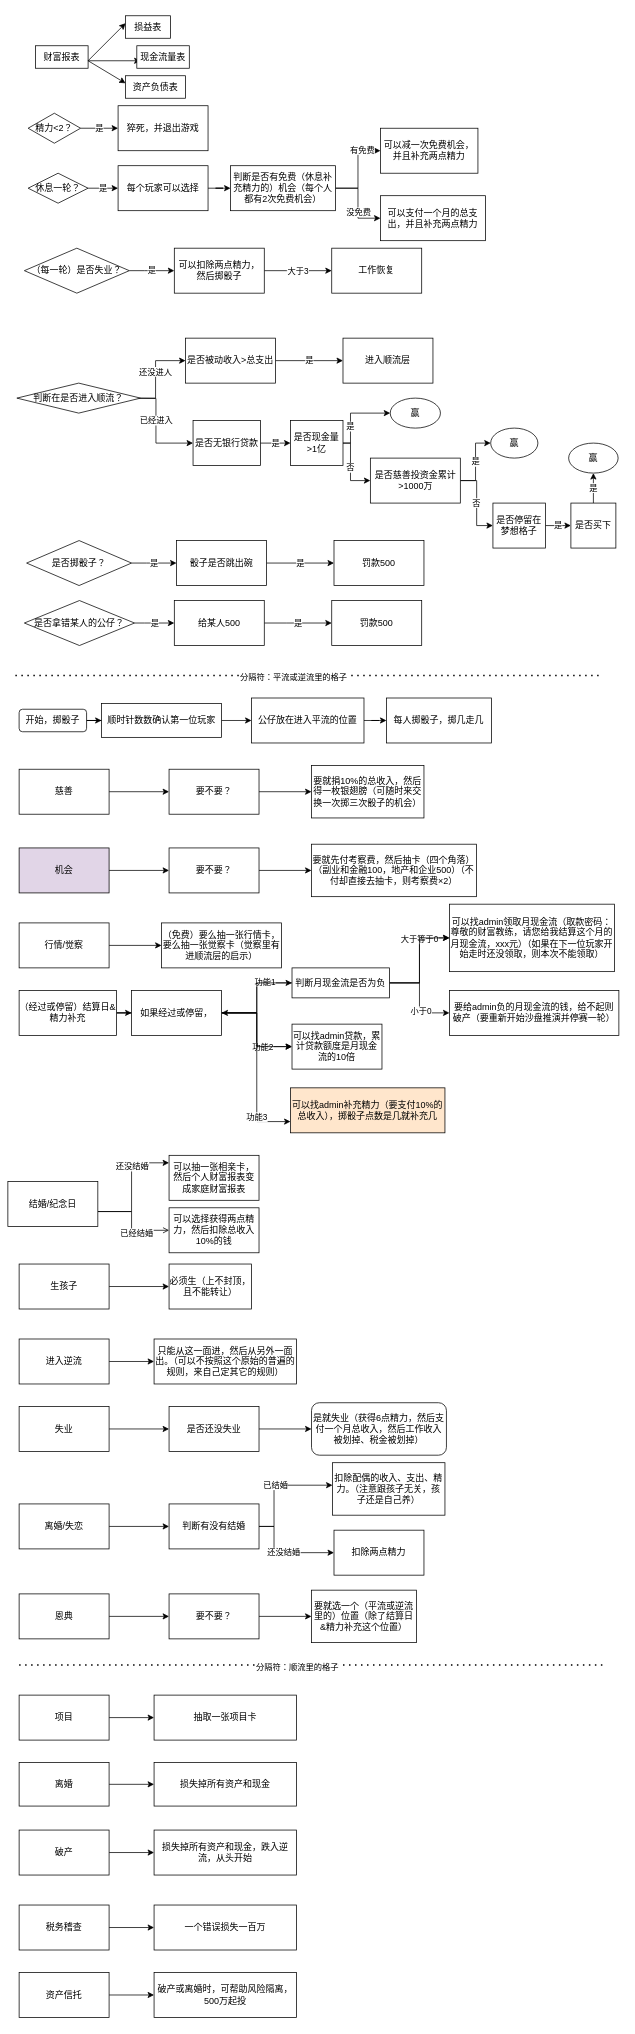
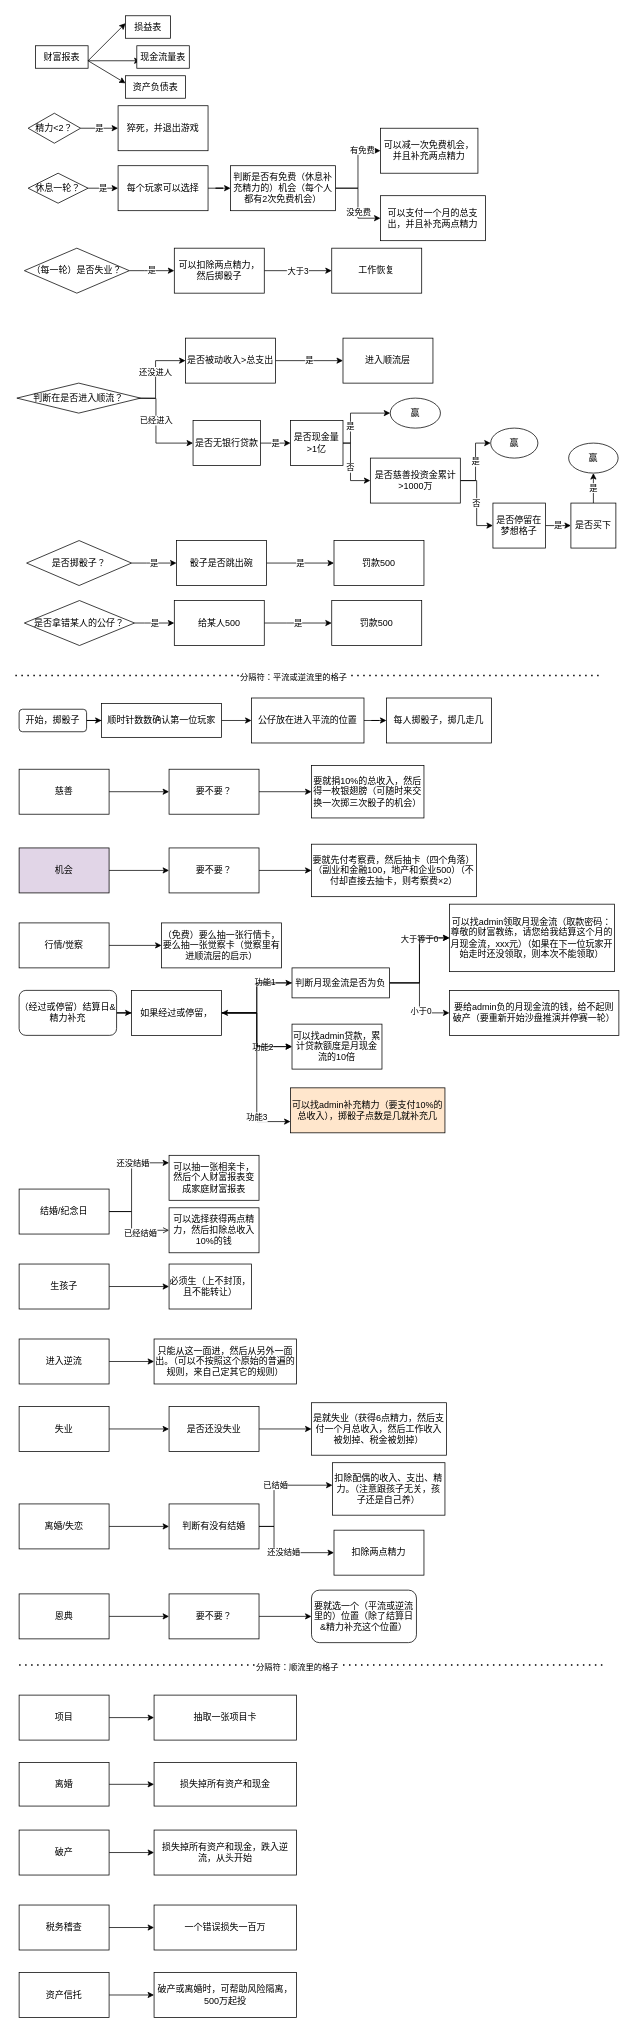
(68, 1013) -> (68, 1013)
(53, 1204) -> (64, 1212)
(379, 1429) -> (379, 1429)
(364, 1617) -> (364, 1617)
